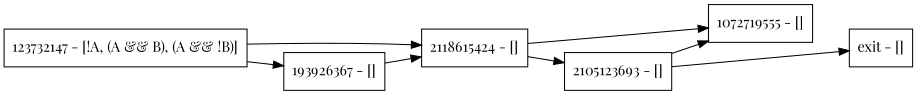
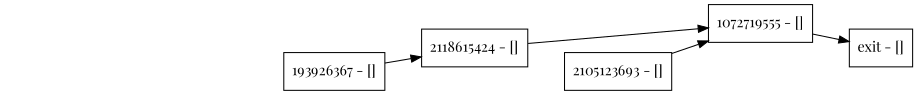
(126, 48) -> none
(541, 59) -> none
(755, 59) -> (826, 37)
